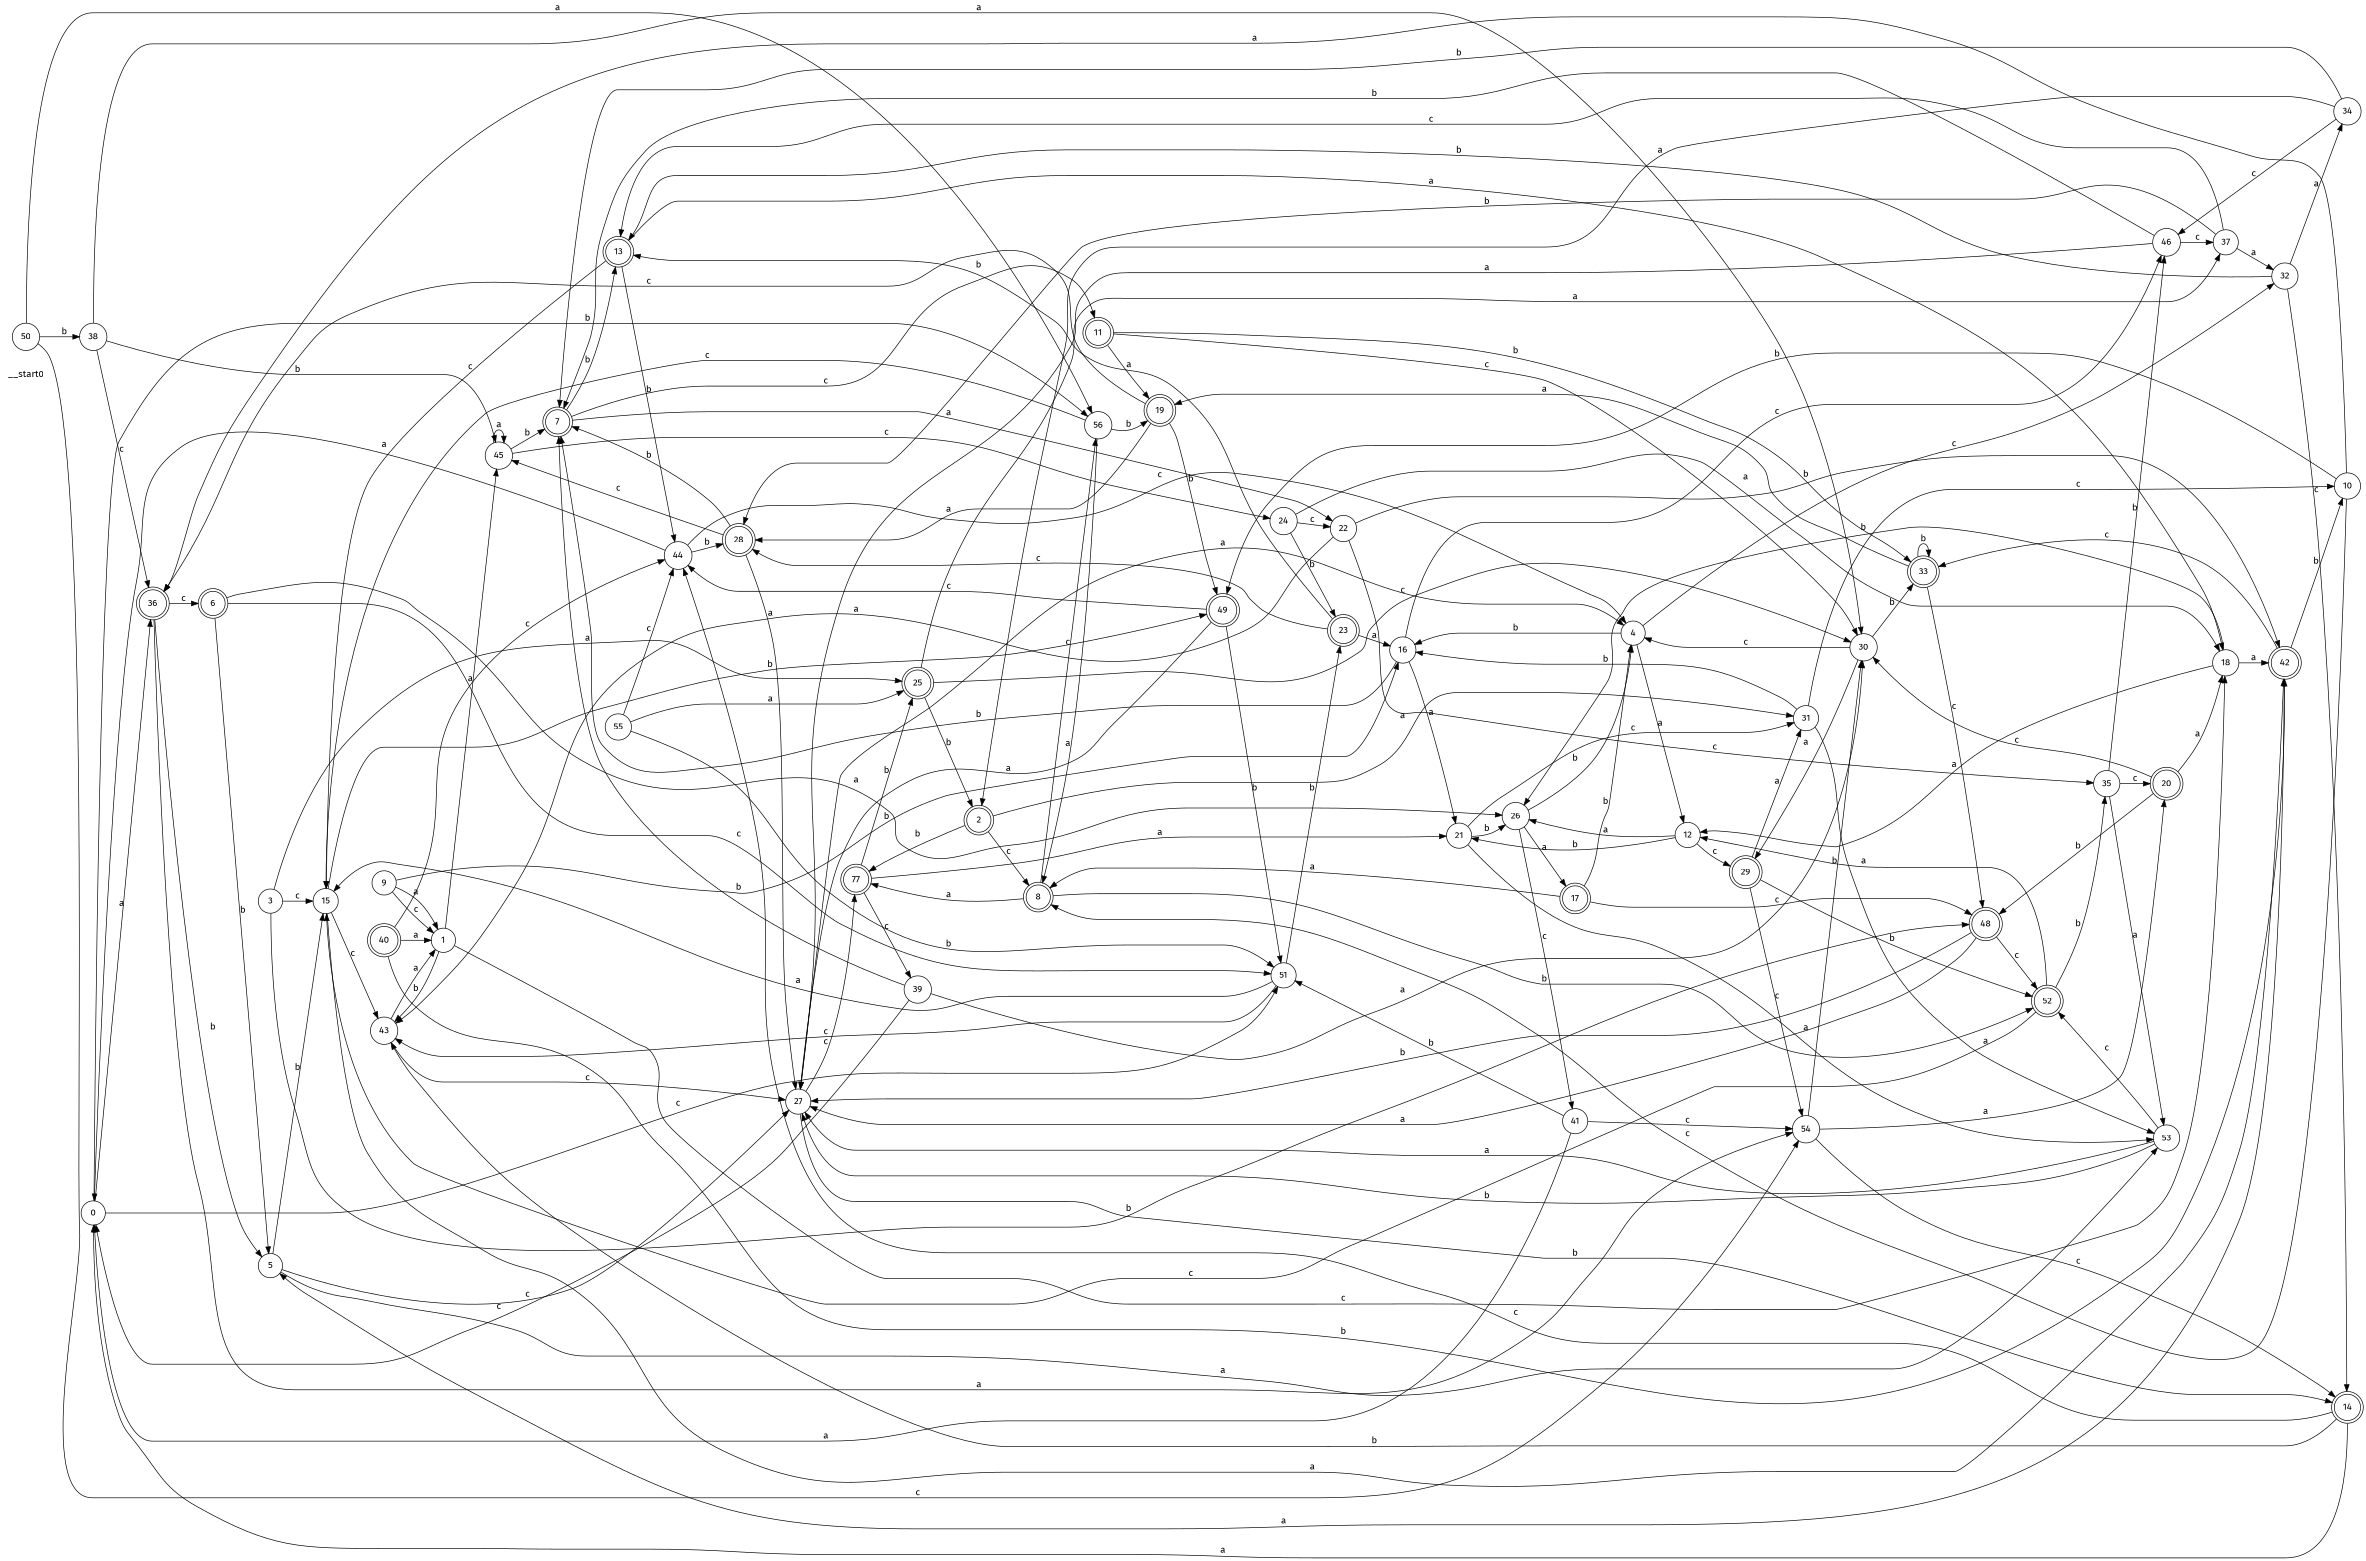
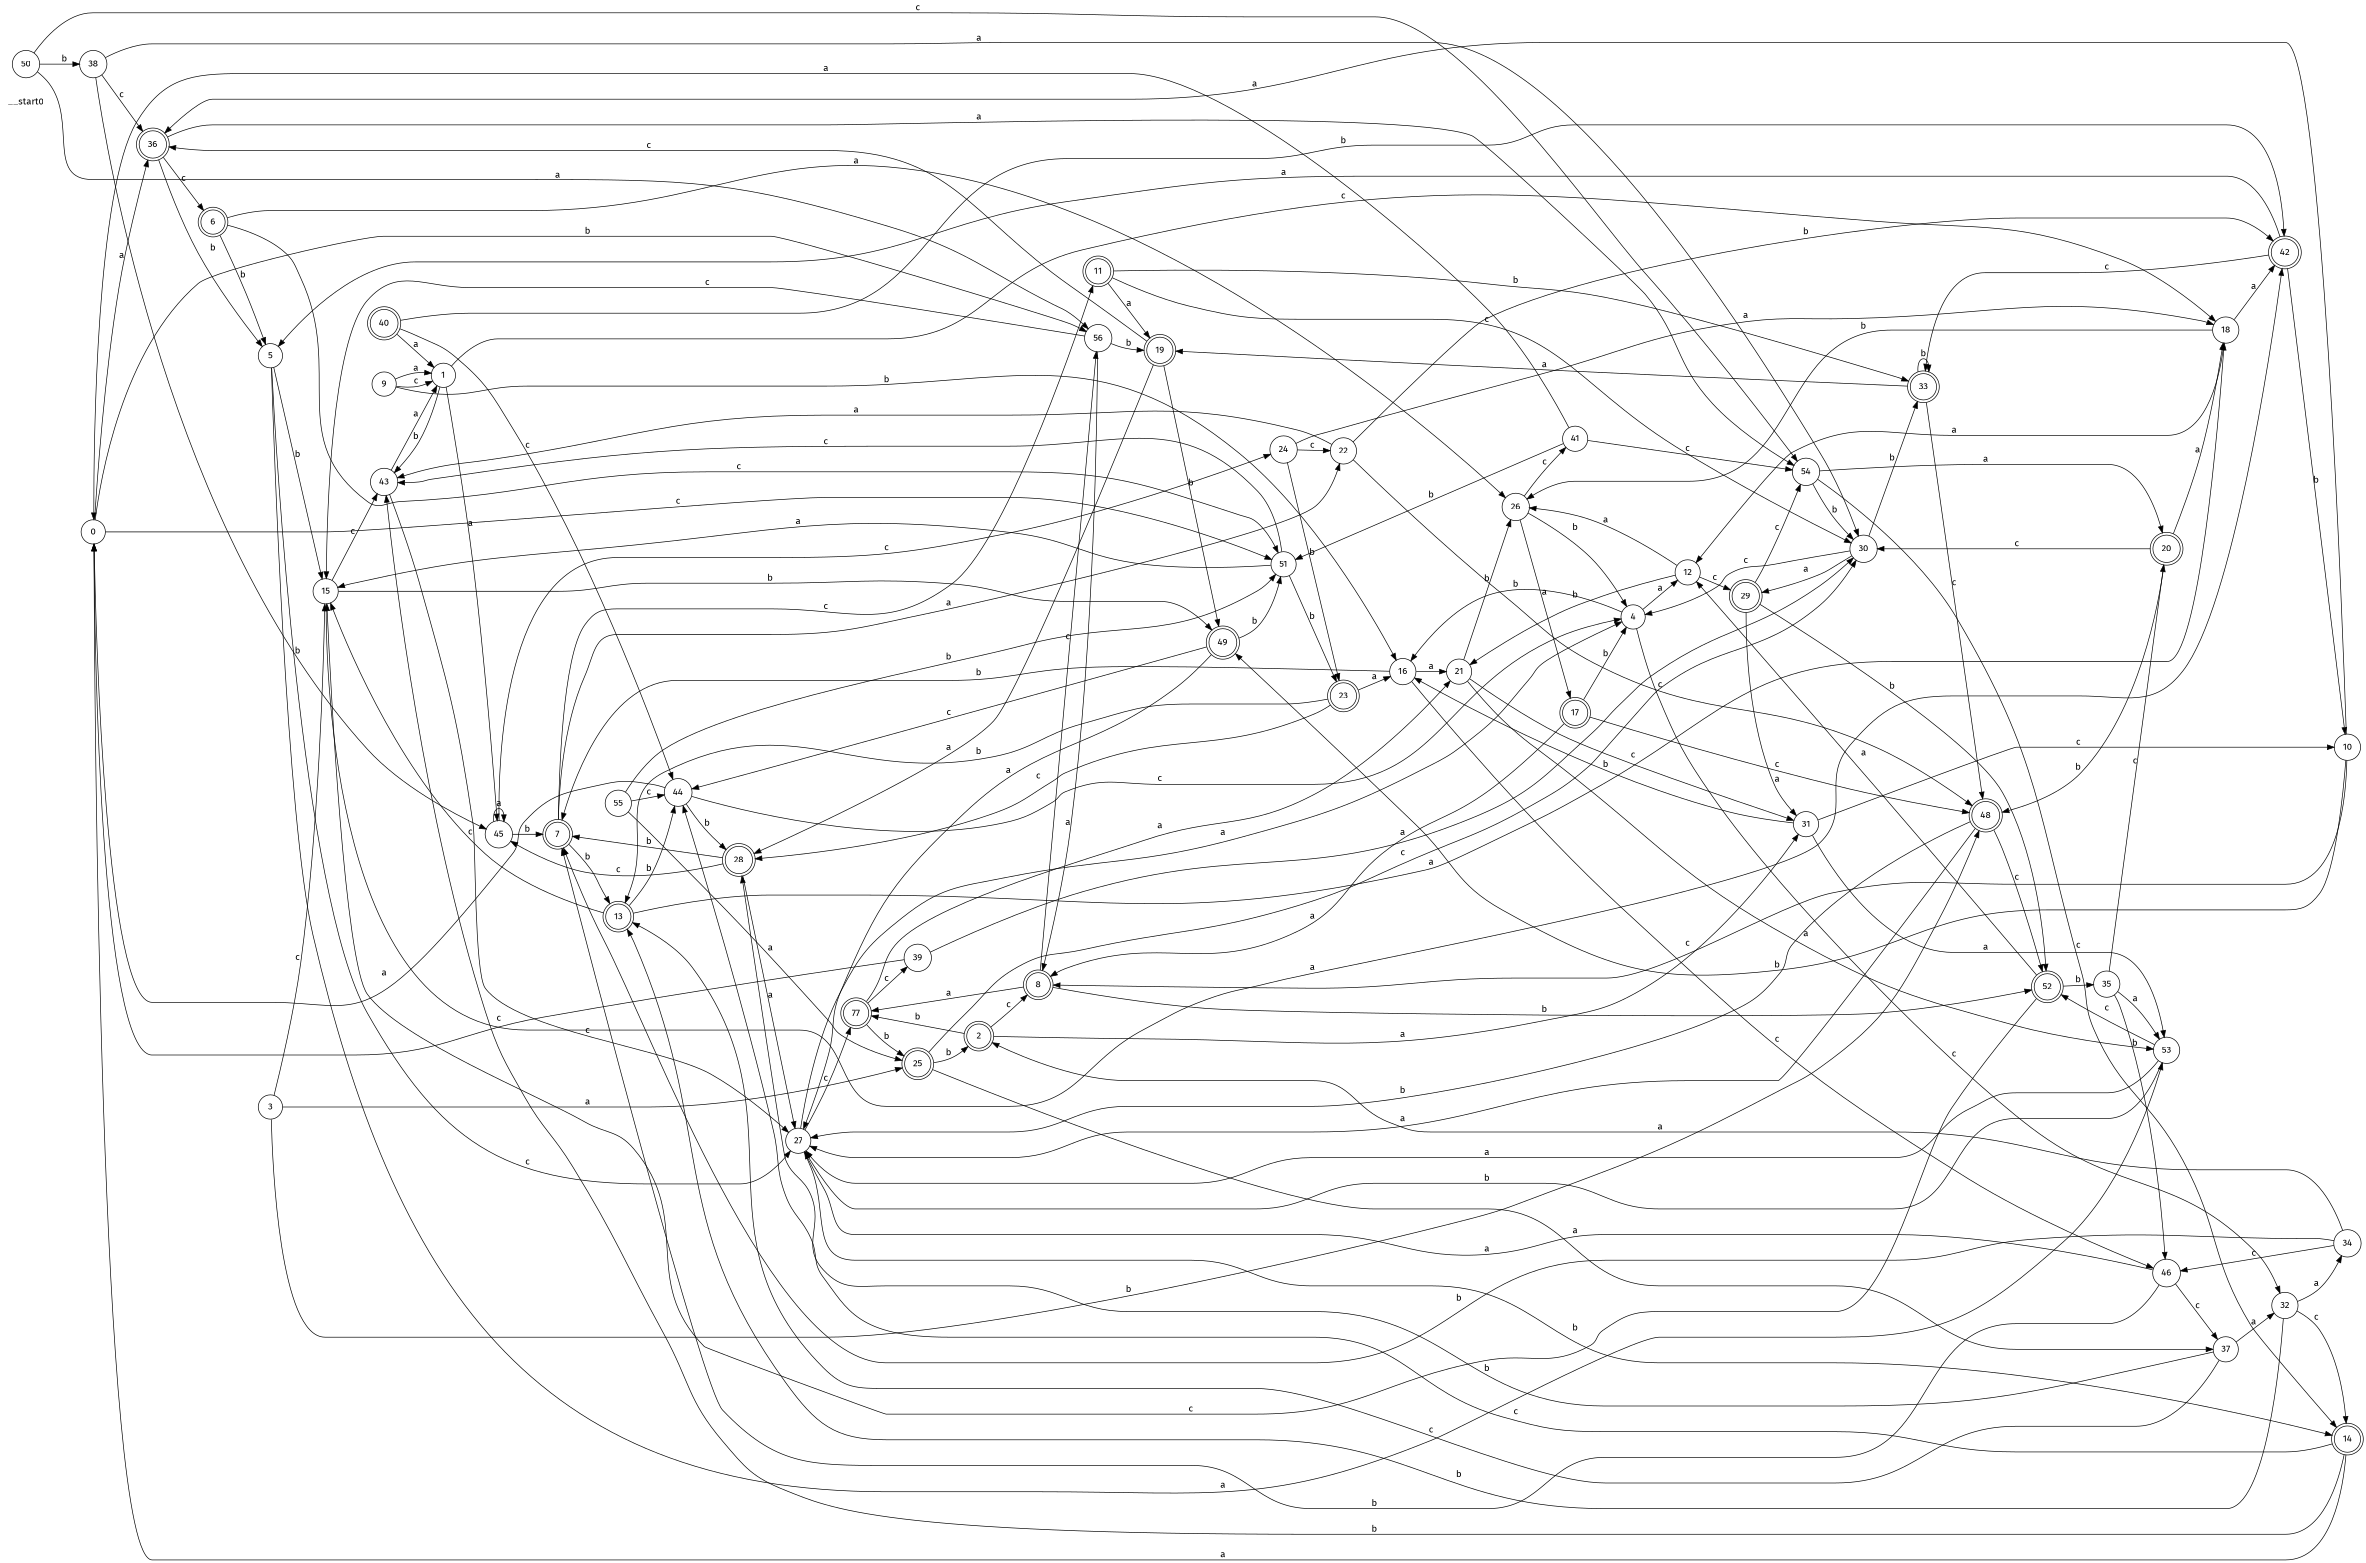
(1651, 745) -> (1633, 681)
(617, 788) -> none
